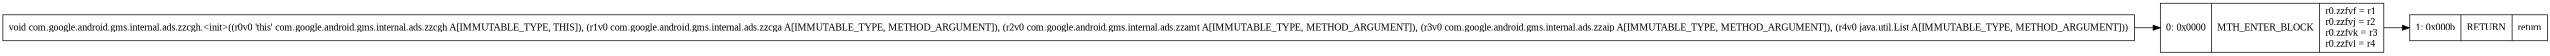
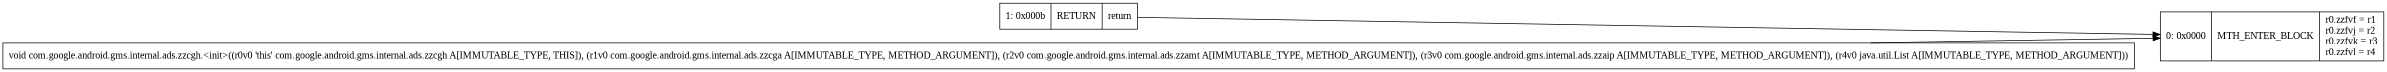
(2393, 28) -> (1645, 26)
